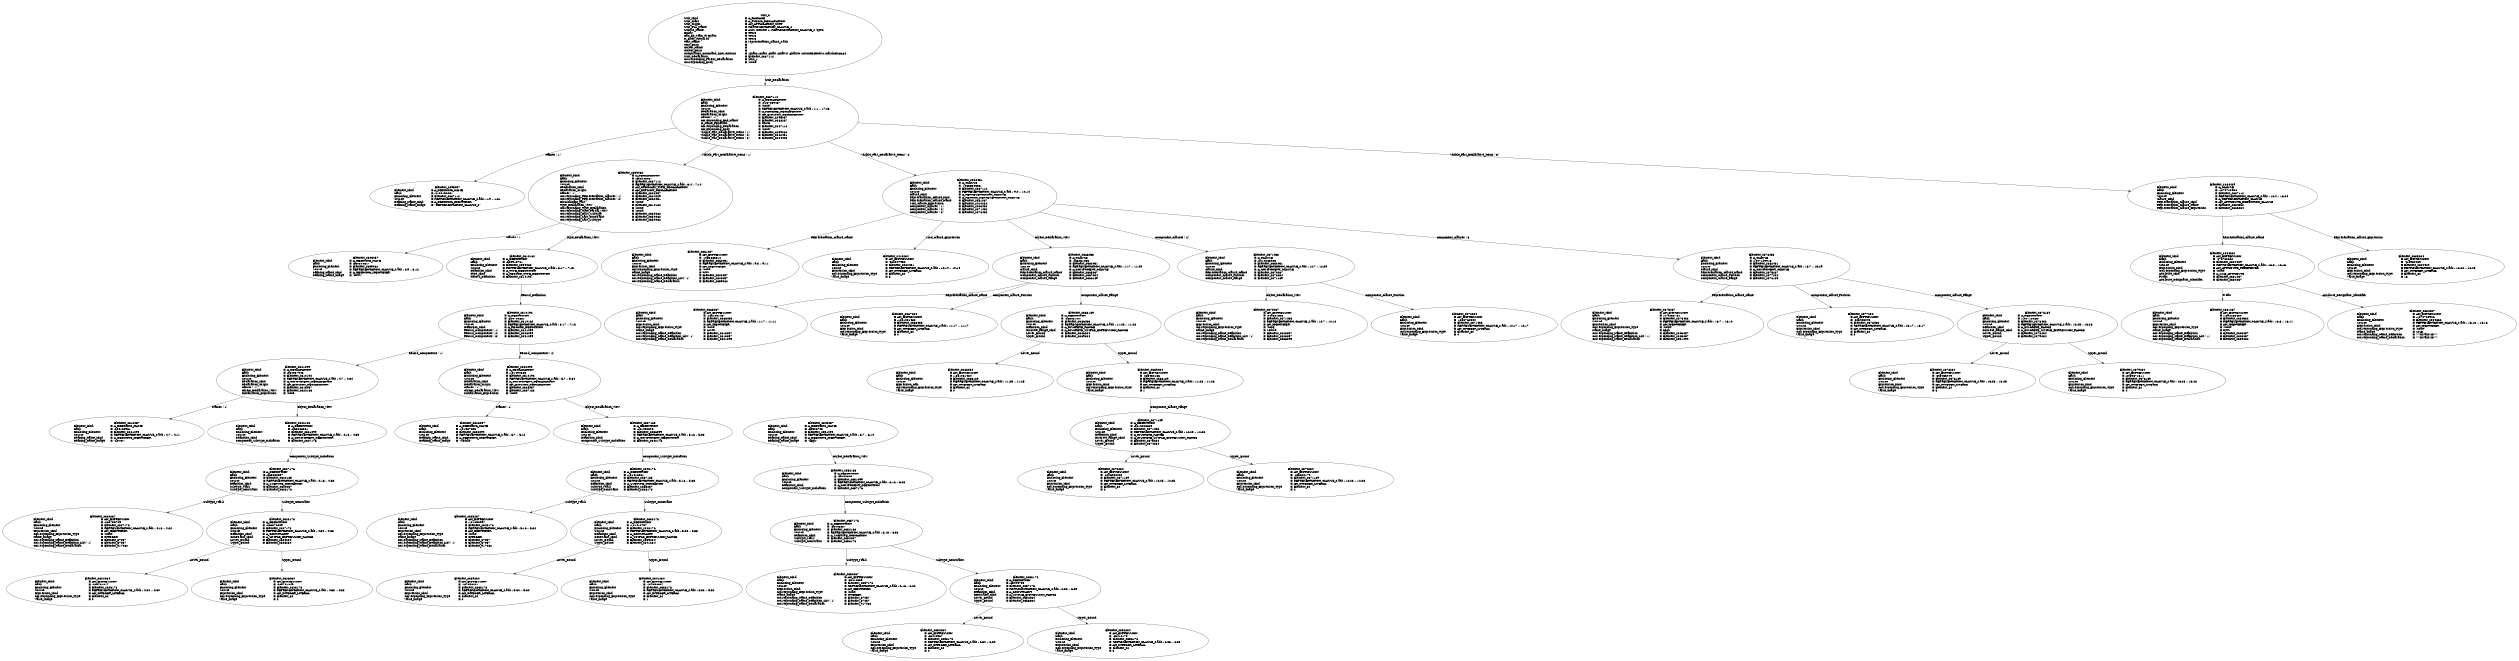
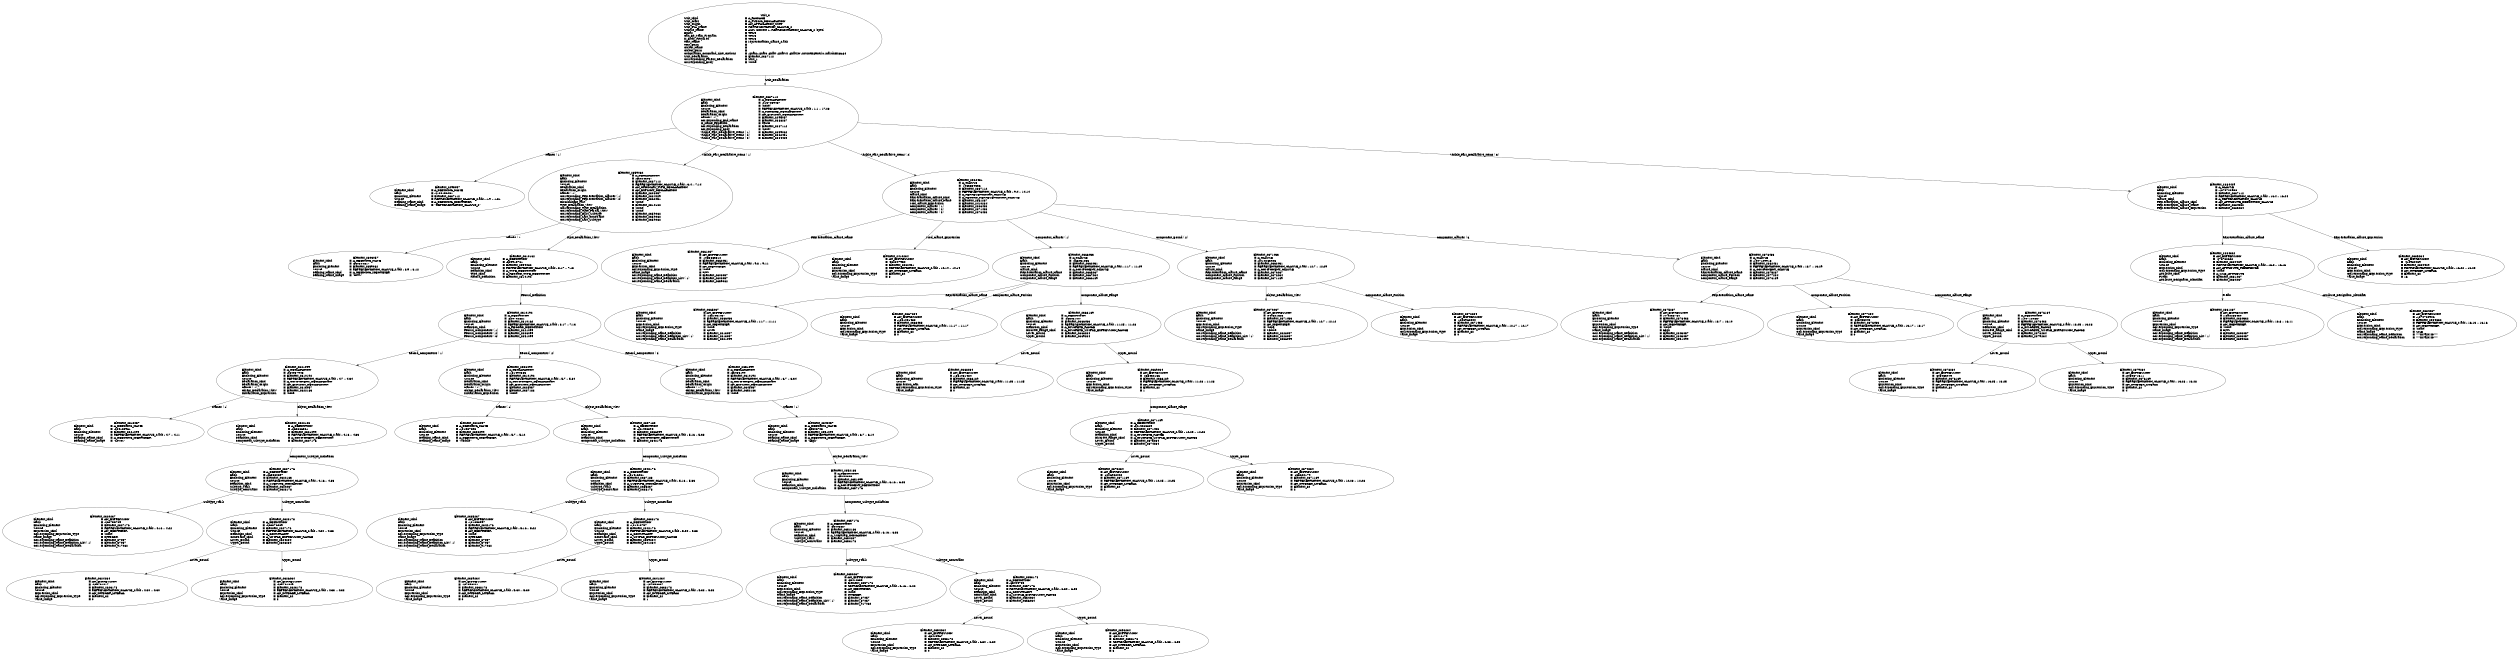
(1052, 238) -> (1052, 238)
(1172, 238) -> (1172, 238)
(1466, 320) -> (1466, 320)
none -> (741, 380)
